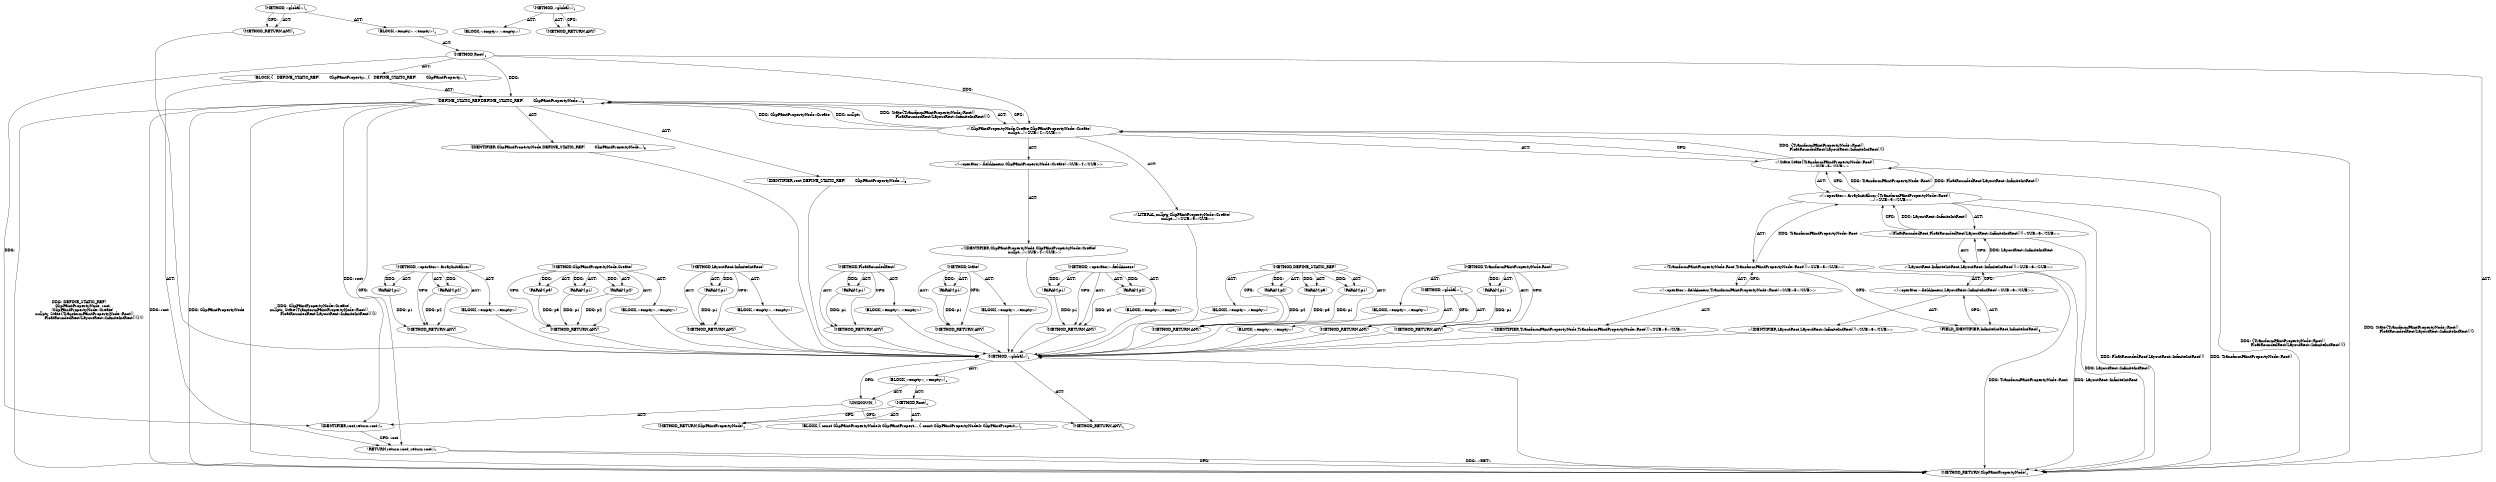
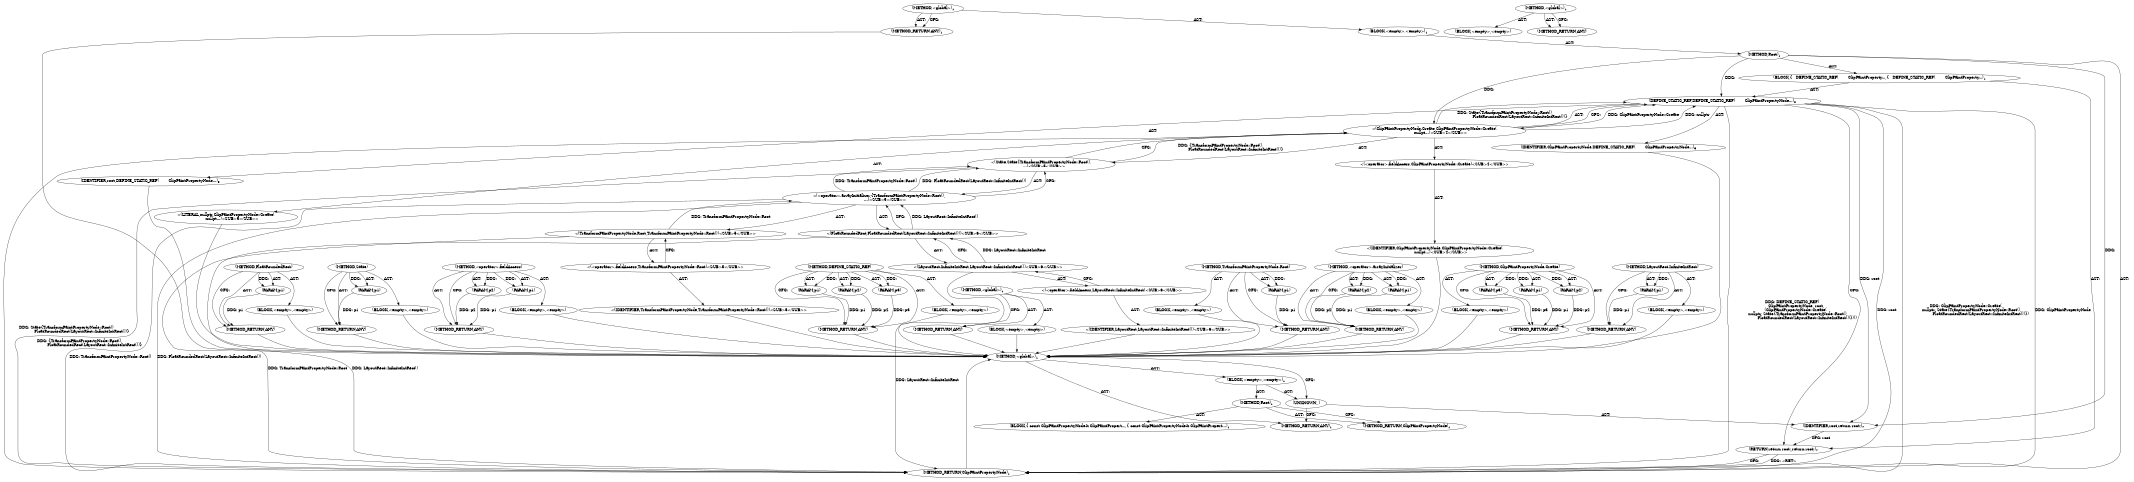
(1990, 330) -> none
